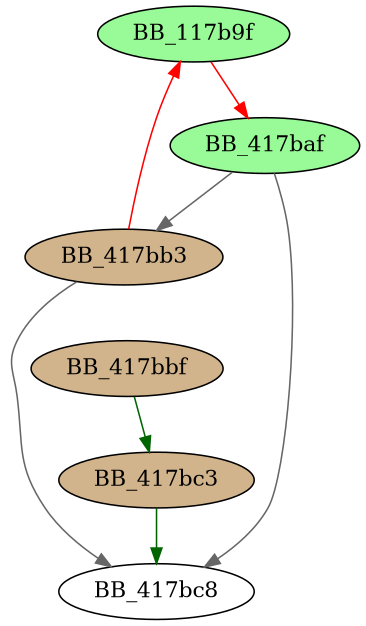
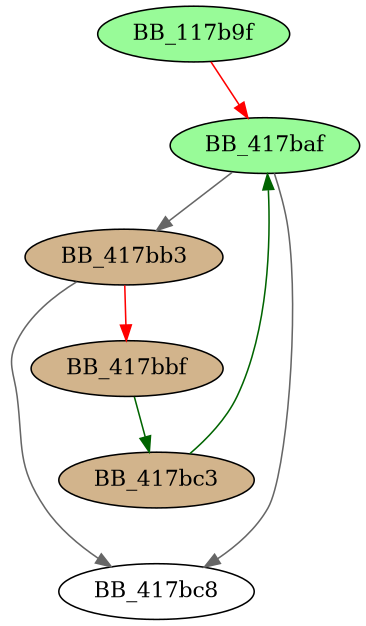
(146, 151) -> (125, 305)
(157, 528) -> (258, 332)
